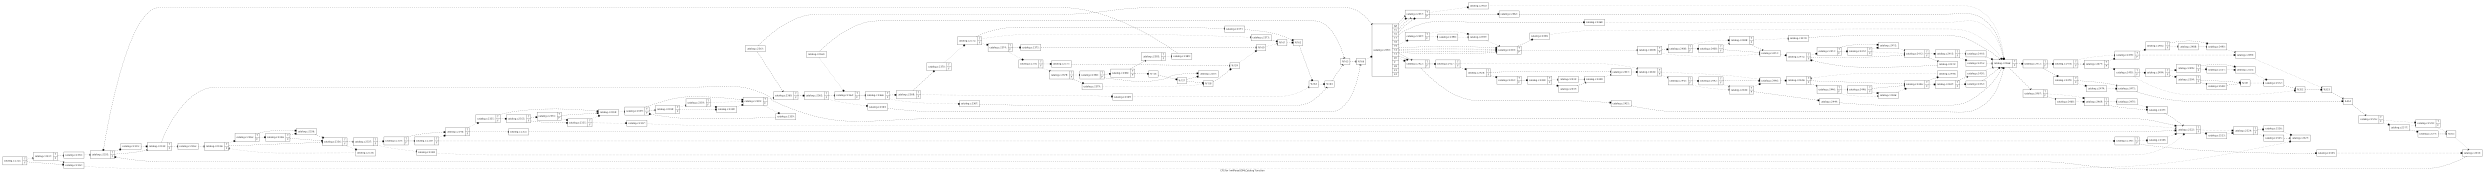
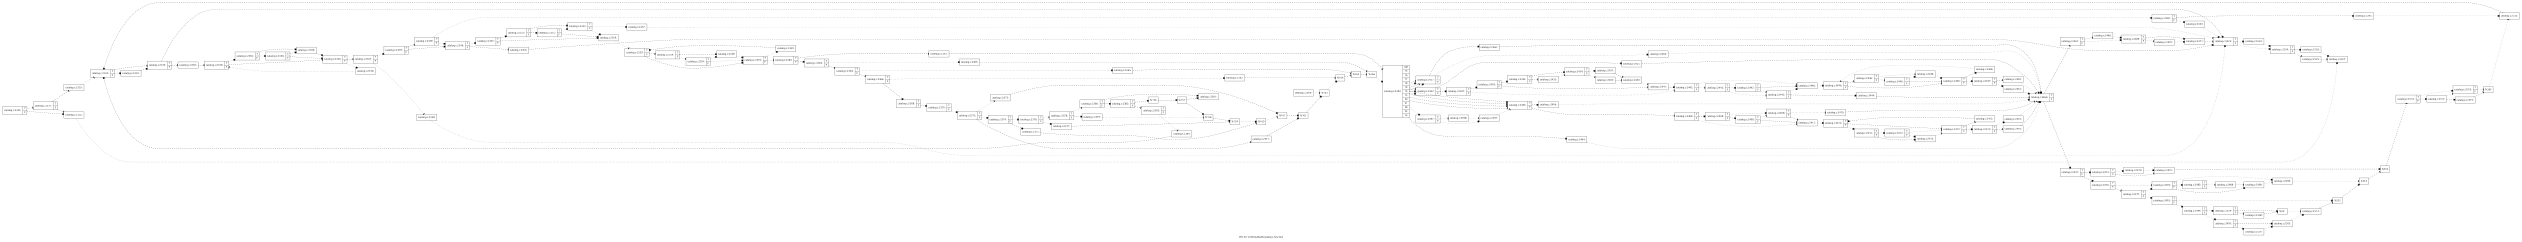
(2188, 41) -> (2210, 193)
(770, 71) -> (863, 54)
(831, 74) -> (985, 70)
none -> (1548, 80)
(1016, 95) -> none
